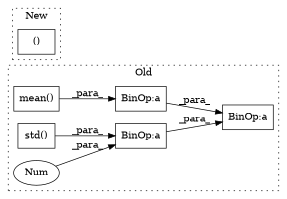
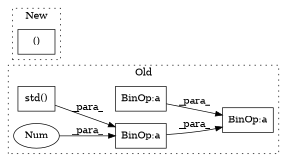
(36, 99) -> none
